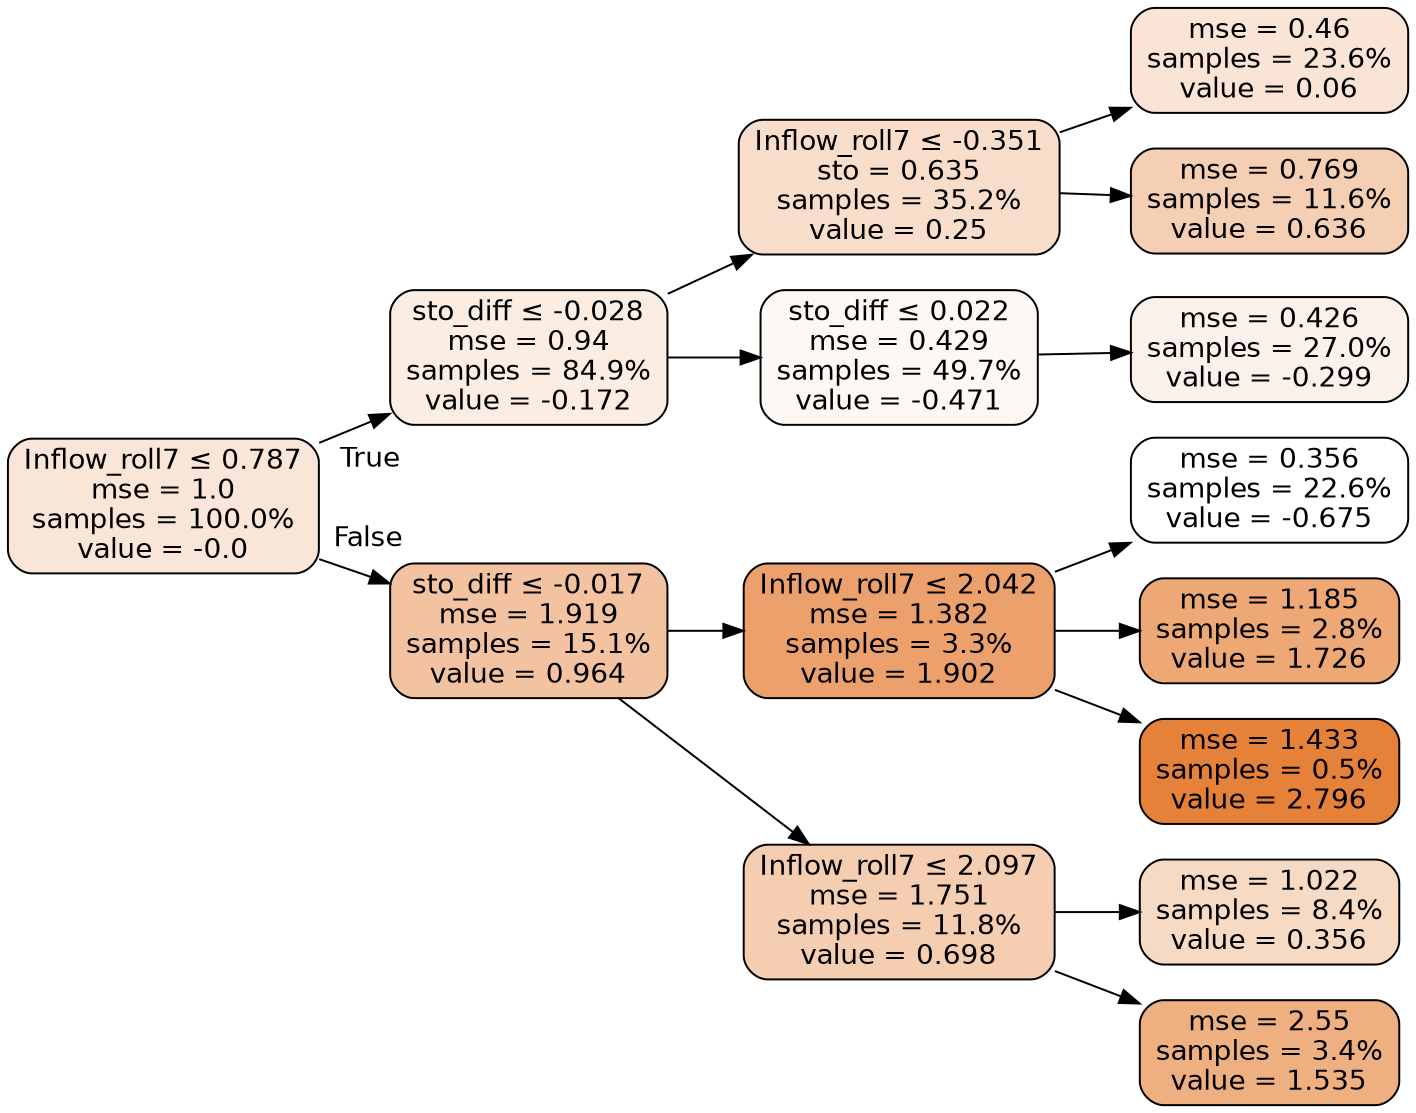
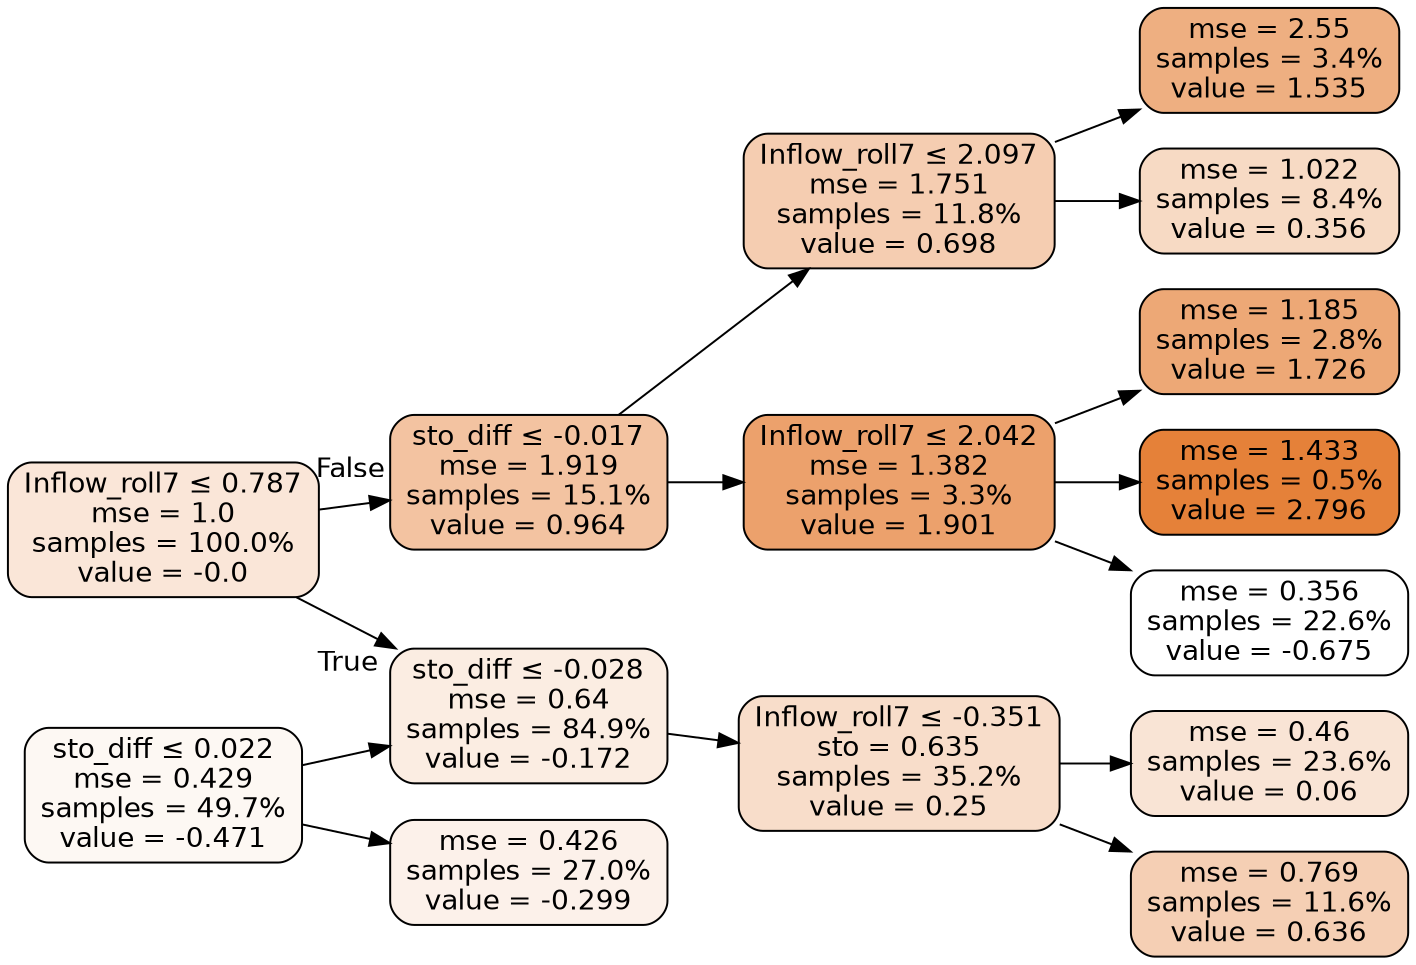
(529, 342) -> (529, 700)
(704, 357) -> (336, 758)
(899, 674) -> (899, 526)
